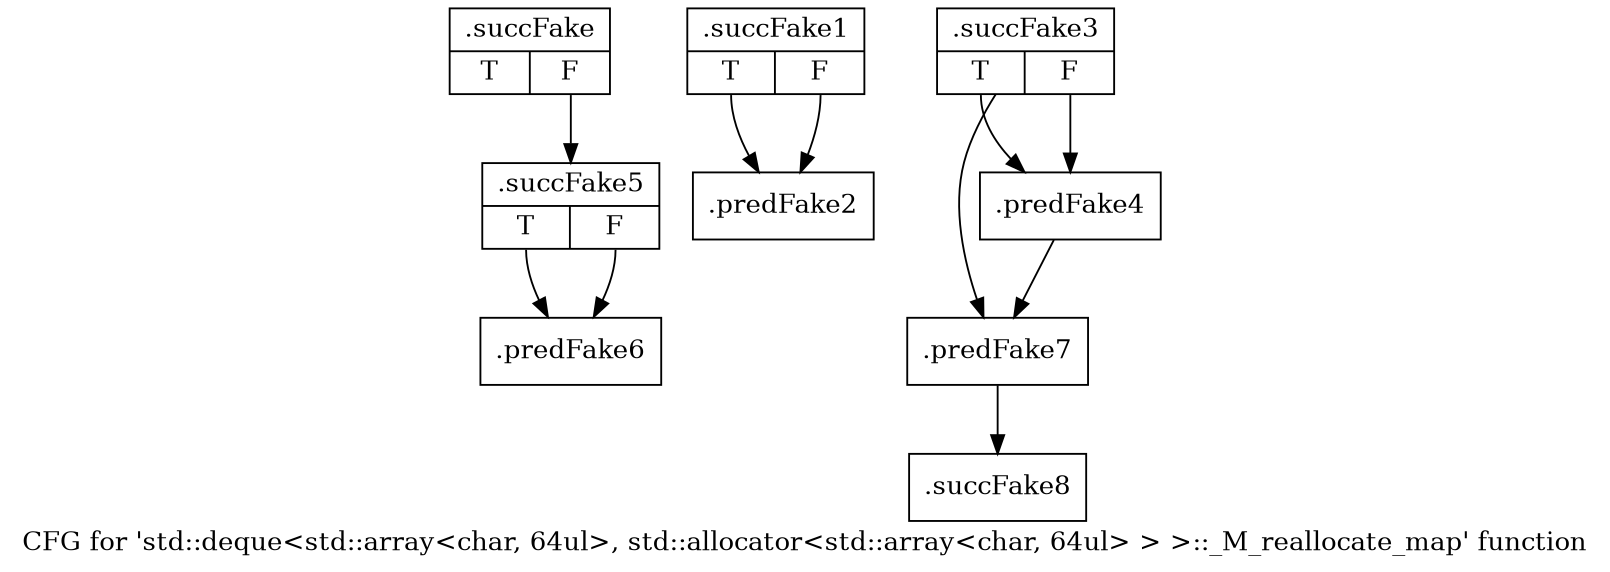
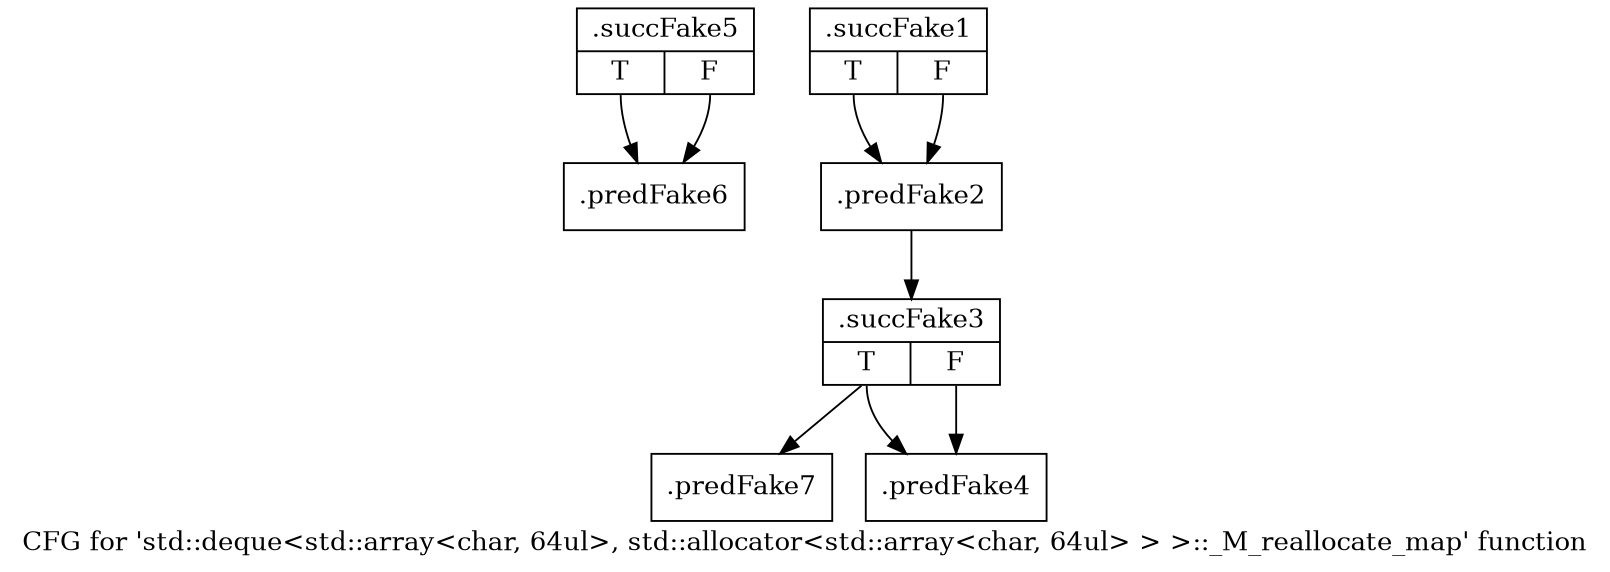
(530, 51) -> none
none -> (911, 255)
(1038, 270) -> none
(998, 487) -> none
